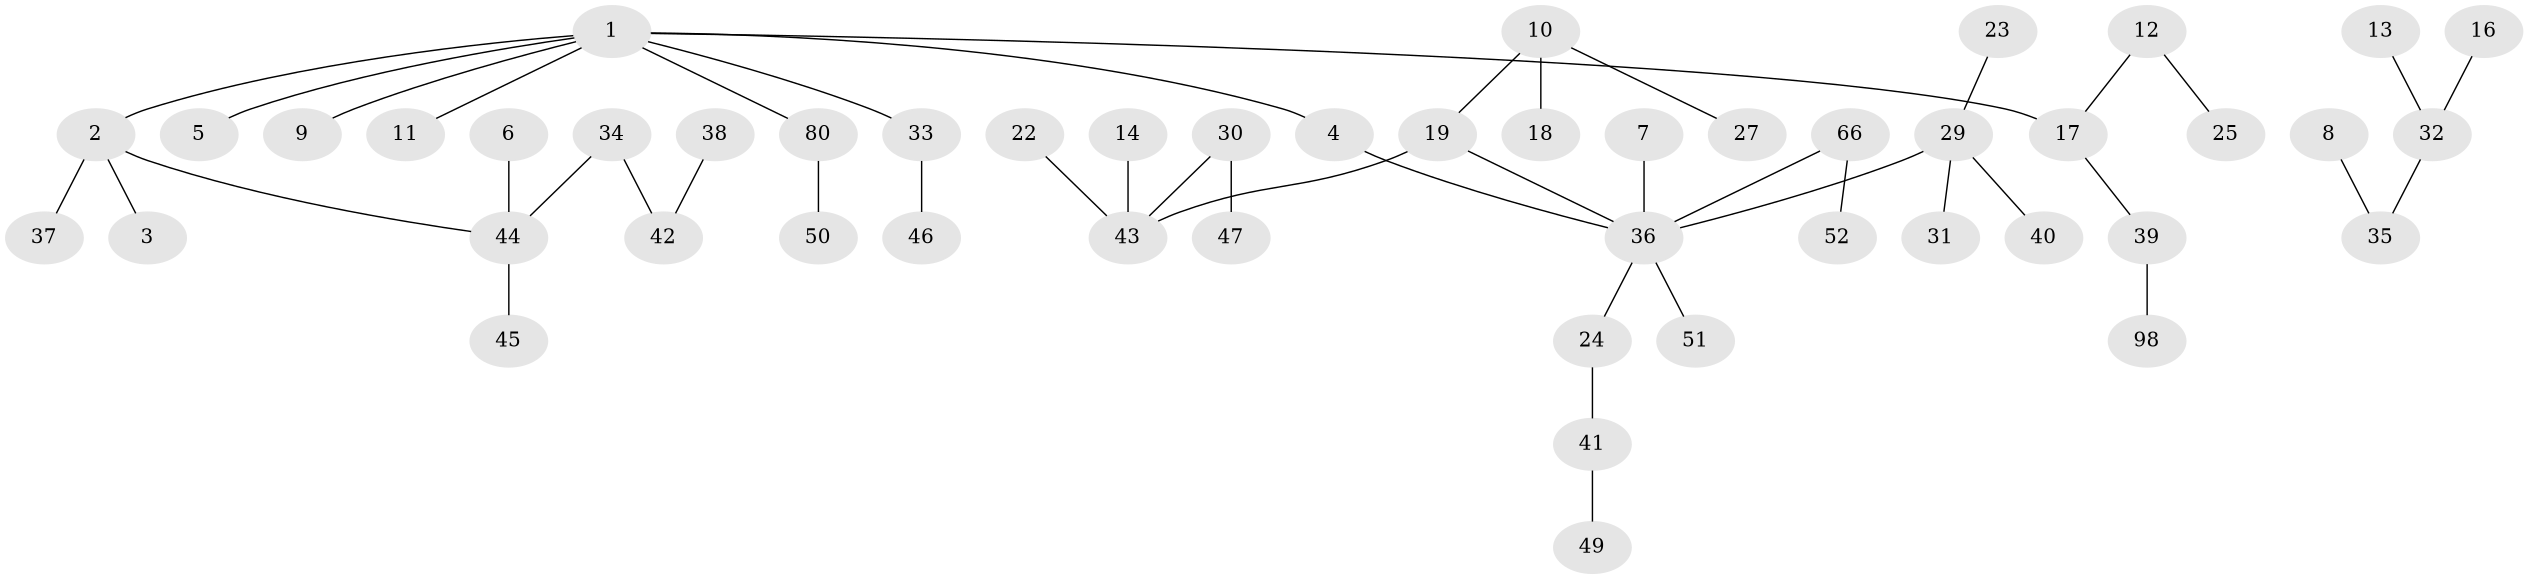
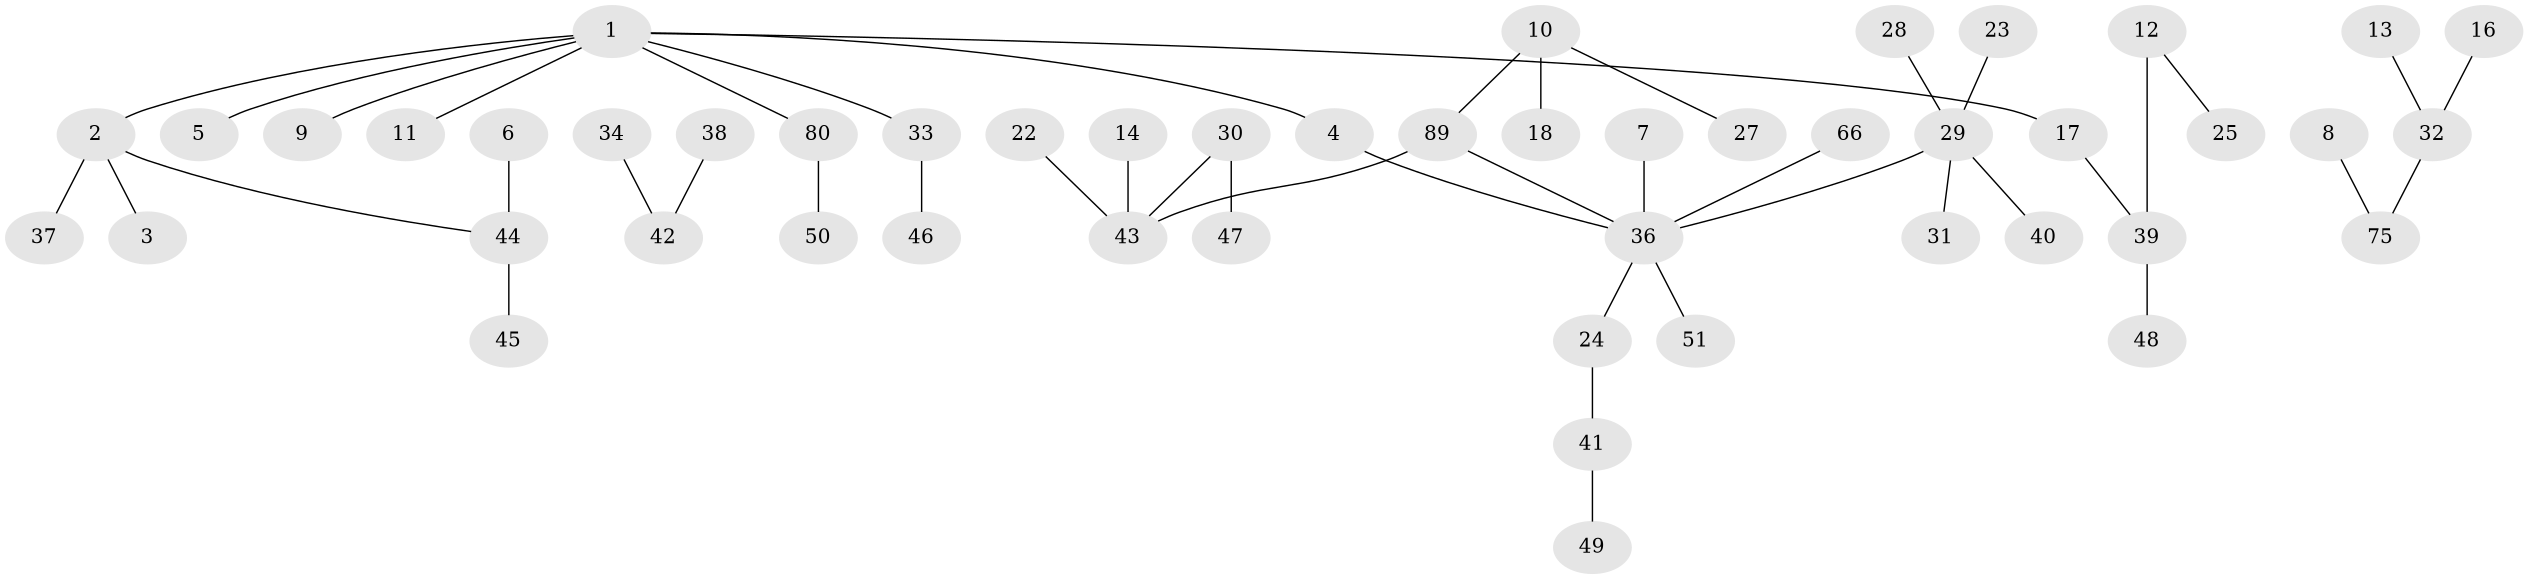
none -> (1895, 32)
(2108, 83) -> (2147, 135)
(1438, 135) -> (1438, 135)
(561, 186) -> none
(1838, 238) -> none
(2381, 238) -> (2381, 238)
(2147, 341) -> (2147, 341)
